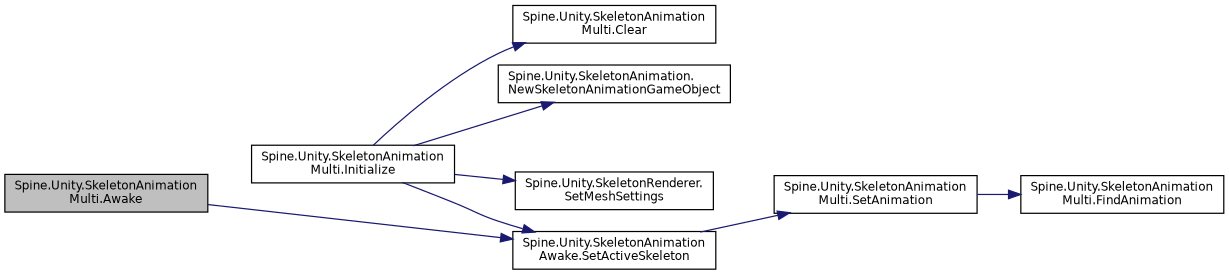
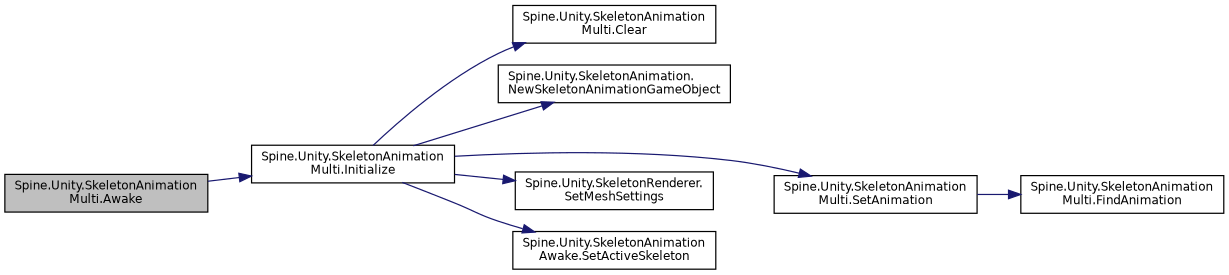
(354, 221) -> (224, 179)
(739, 224) -> (628, 153)
